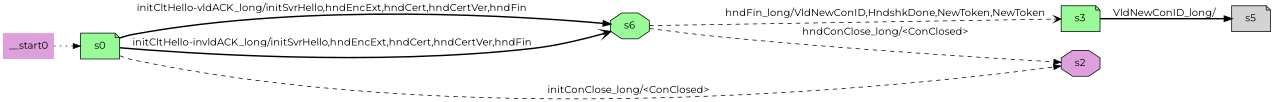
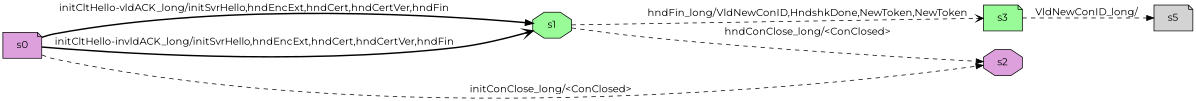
(1162, 19) -> (1084, 18)
(630, 26) -> (552, 25)
(28, 46) -> none
(100, 46) -> (22, 45)
